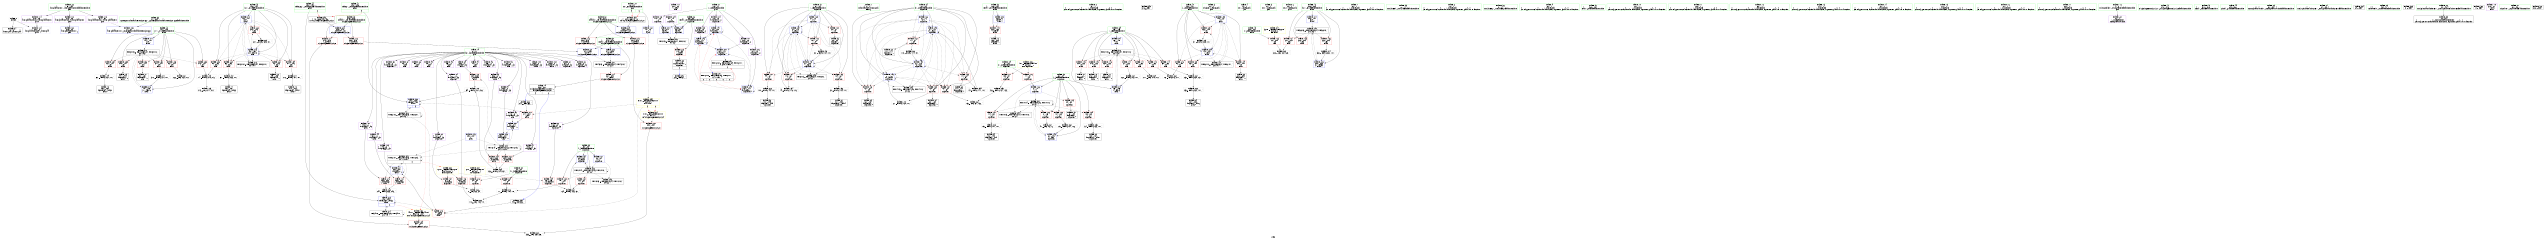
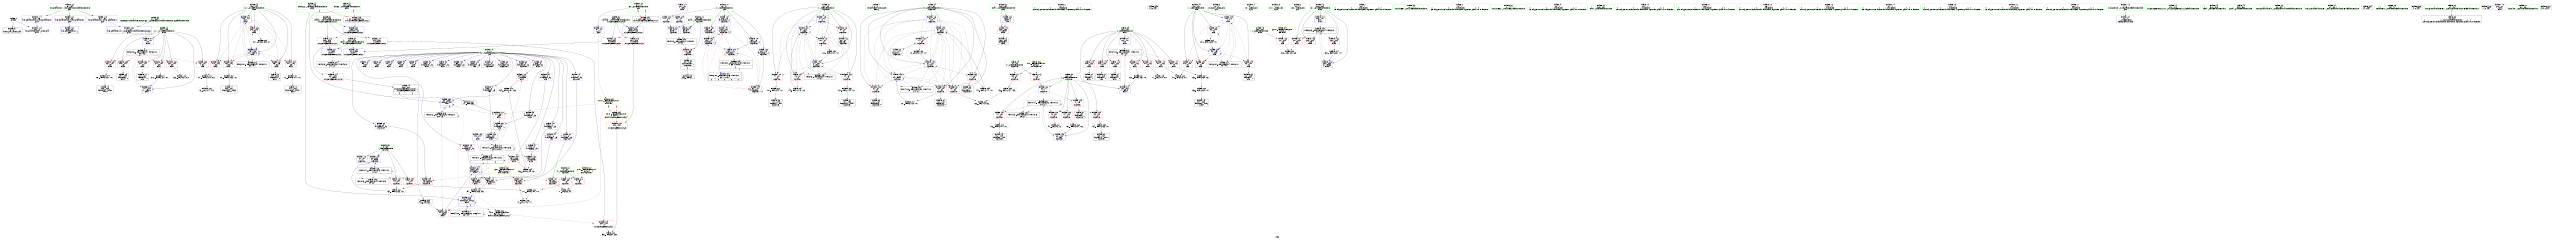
(589, 159) -> (393, 164)
